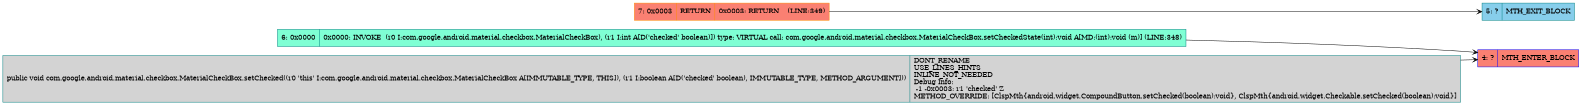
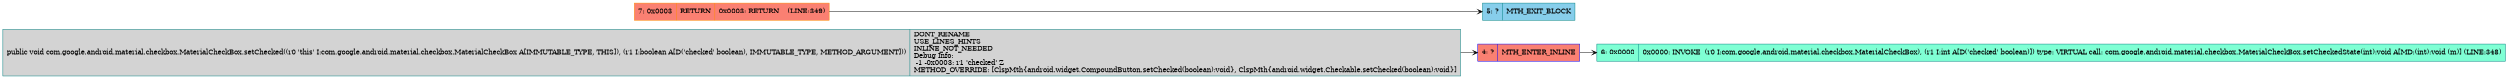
(1329, 45) -> (1586, 53)
(1538, 58) -> (1539, 52)
